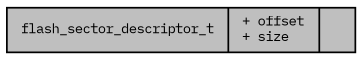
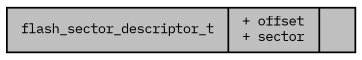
(266, 37) -> (274, 37)
